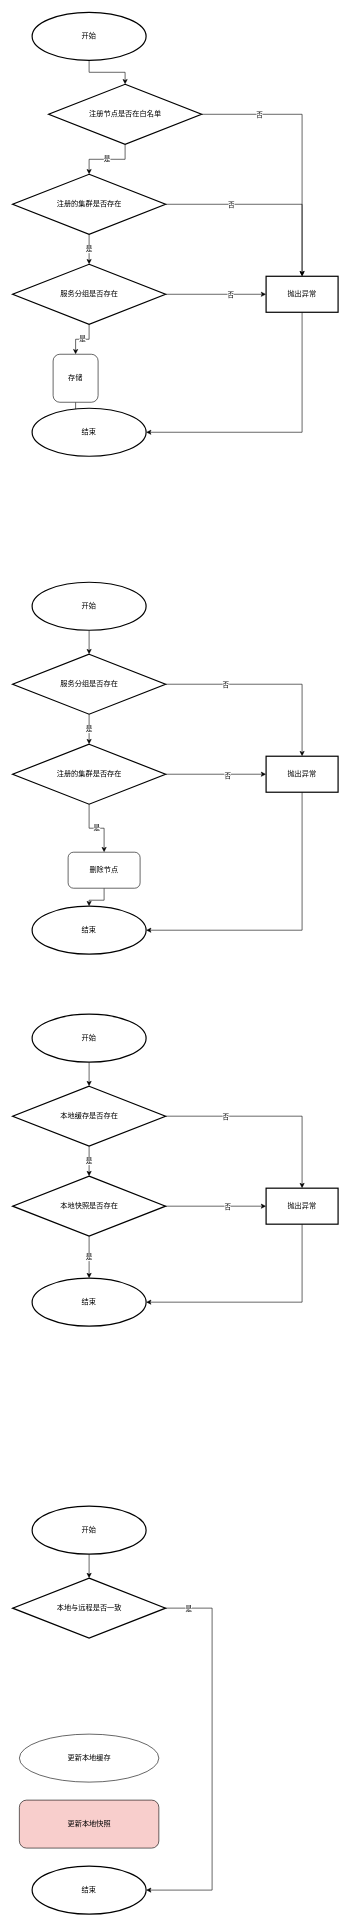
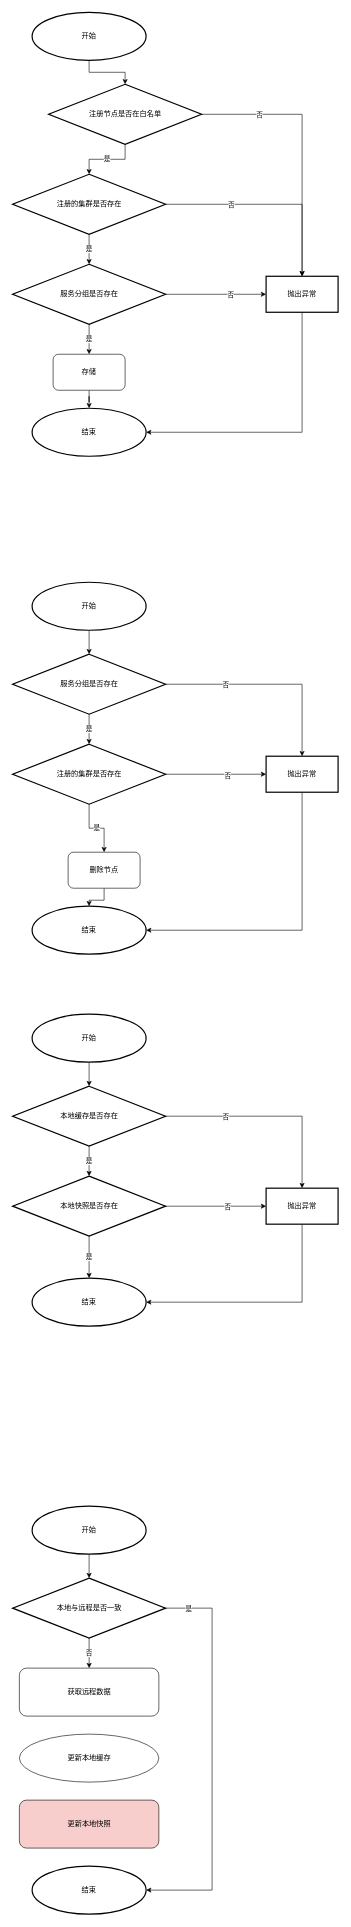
(76, 378) -> (89, 372)
none -> (89, 1656)
none -> (89, 1692)
